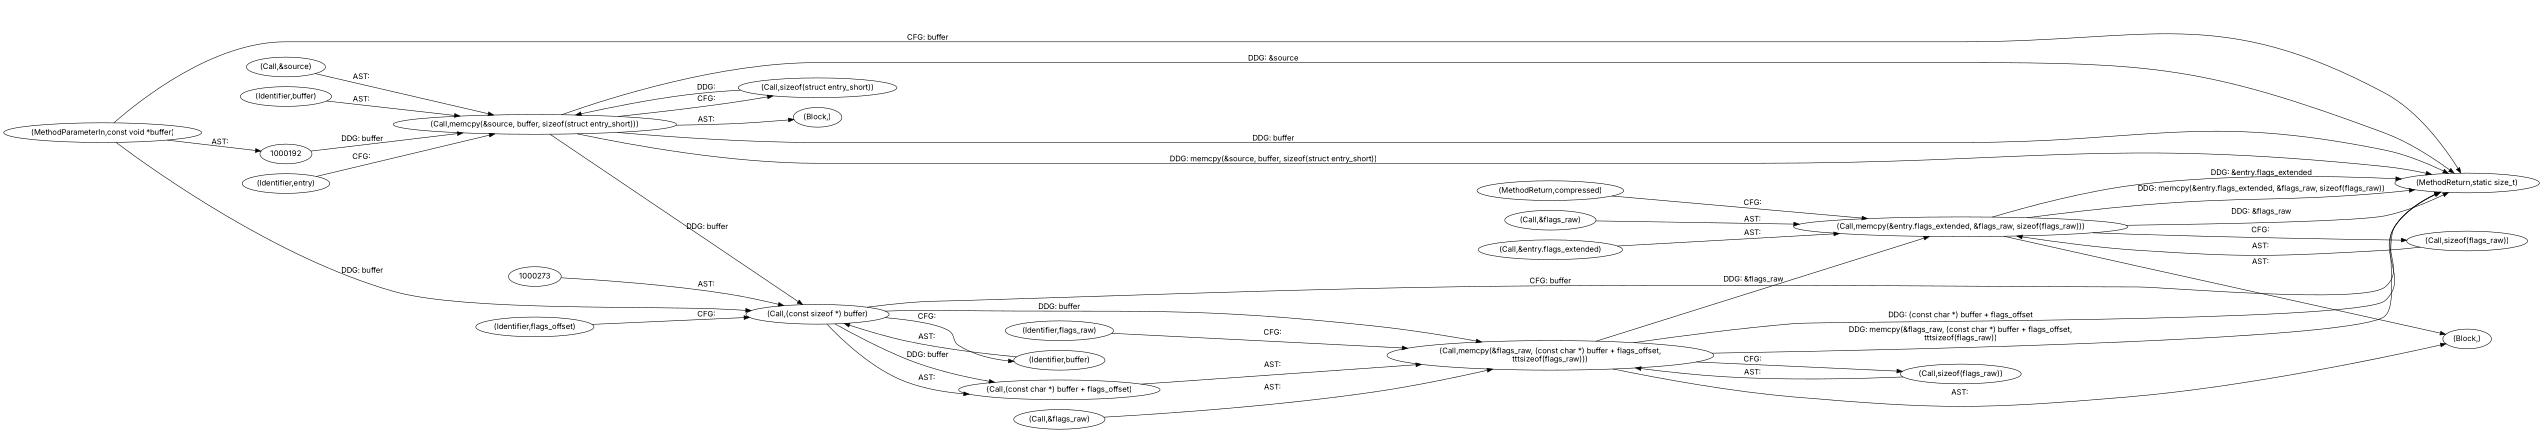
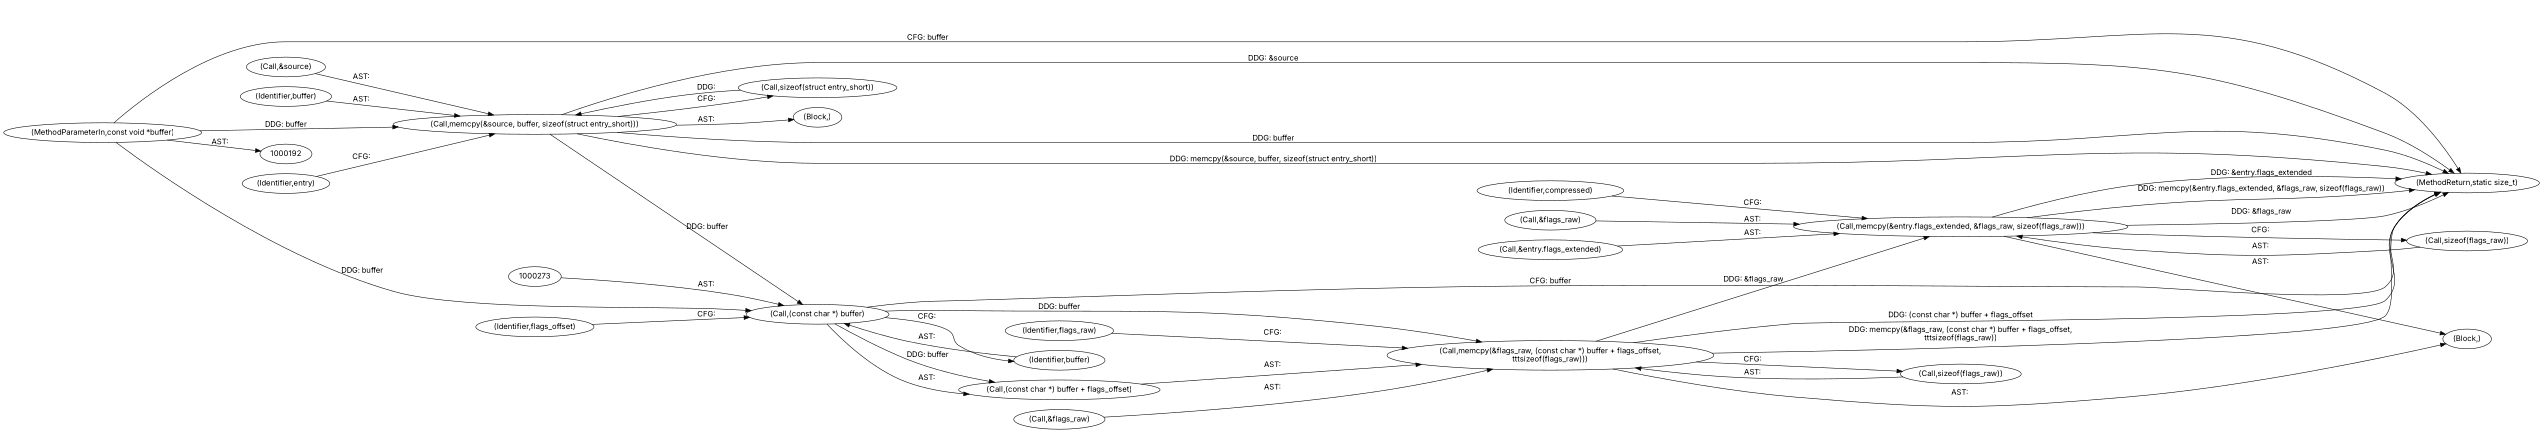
(384, 142) -> (296, 129)
(1550, 191) -> (1550, 191)
(818, 314) -> (818, 314)
